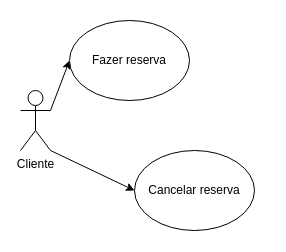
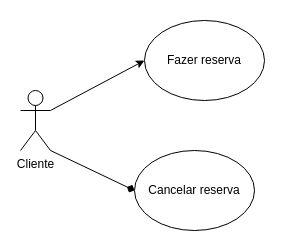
(130, 61) -> (205, 61)
(127, 187) -> (127, 187)
